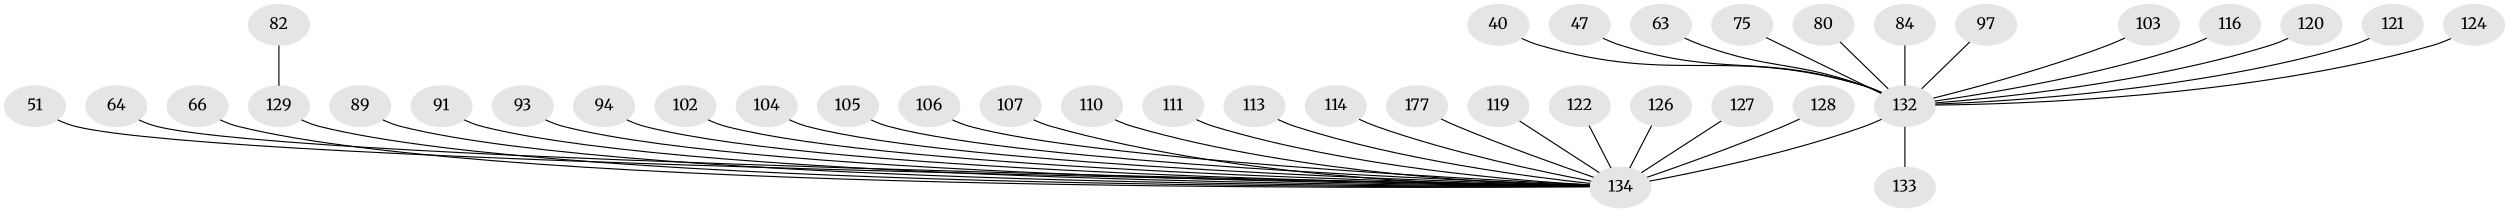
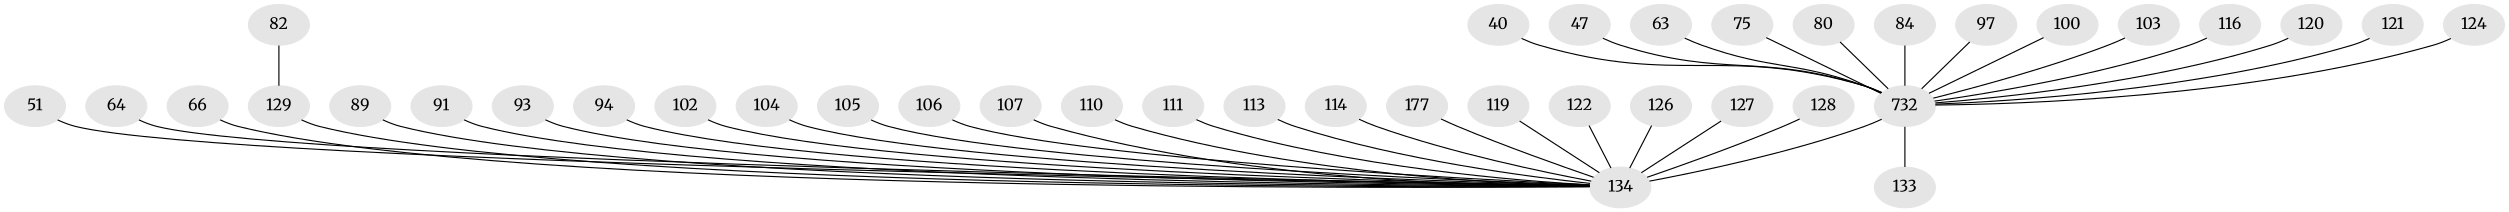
none -> (2068, 25)
(1905, 106) -> (1905, 106)
